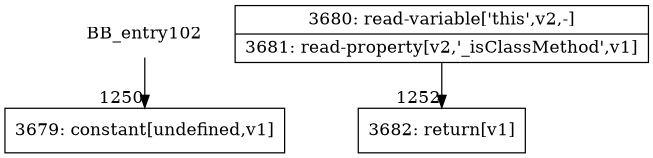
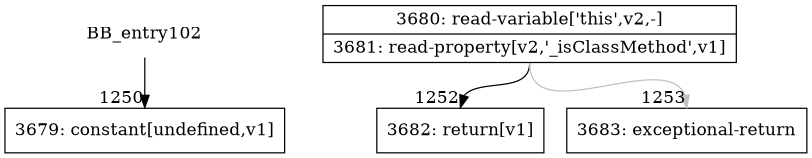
none -> (687, 131)
